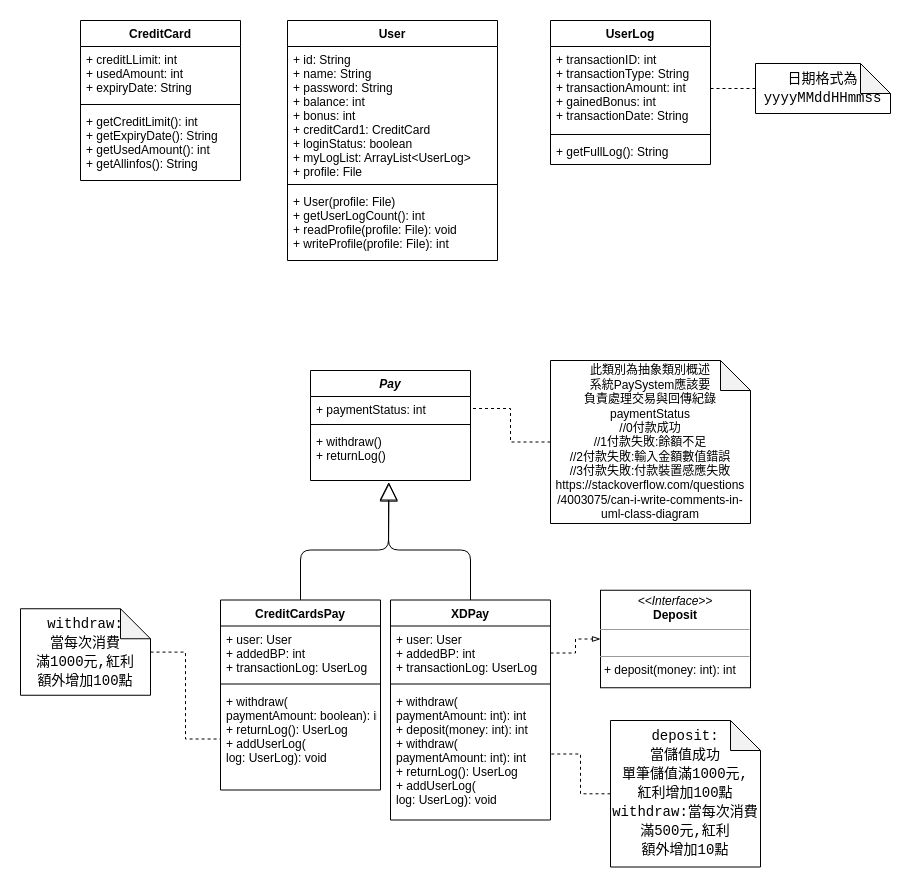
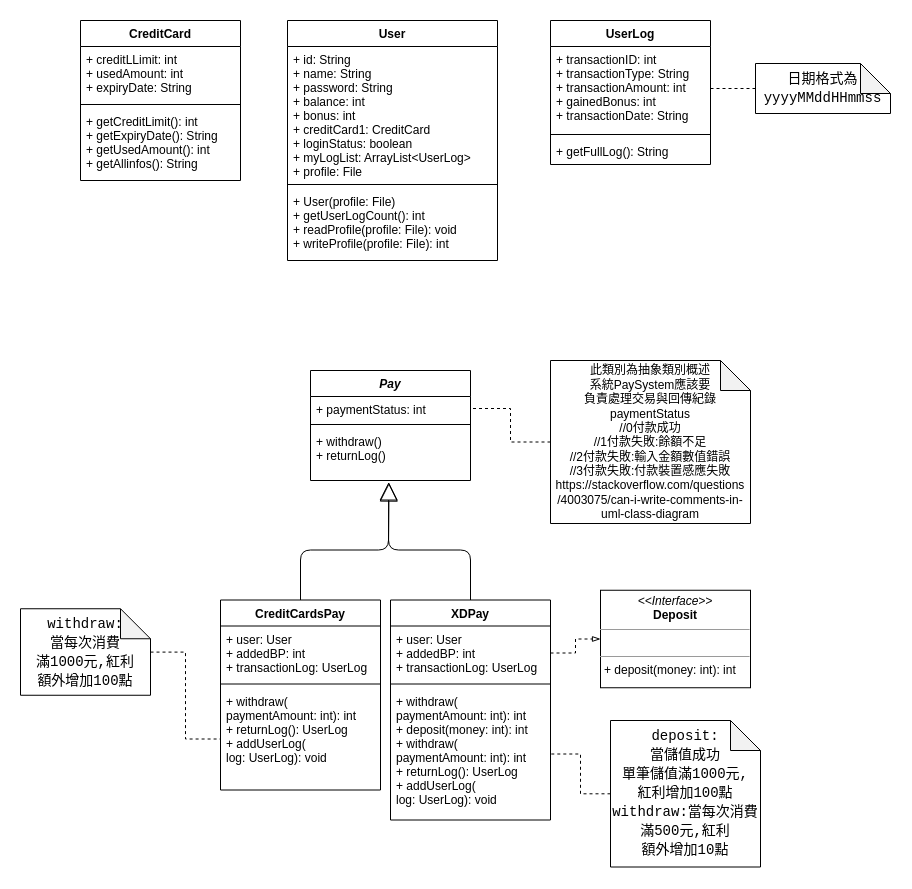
(260, 702) -> (260, 702)
